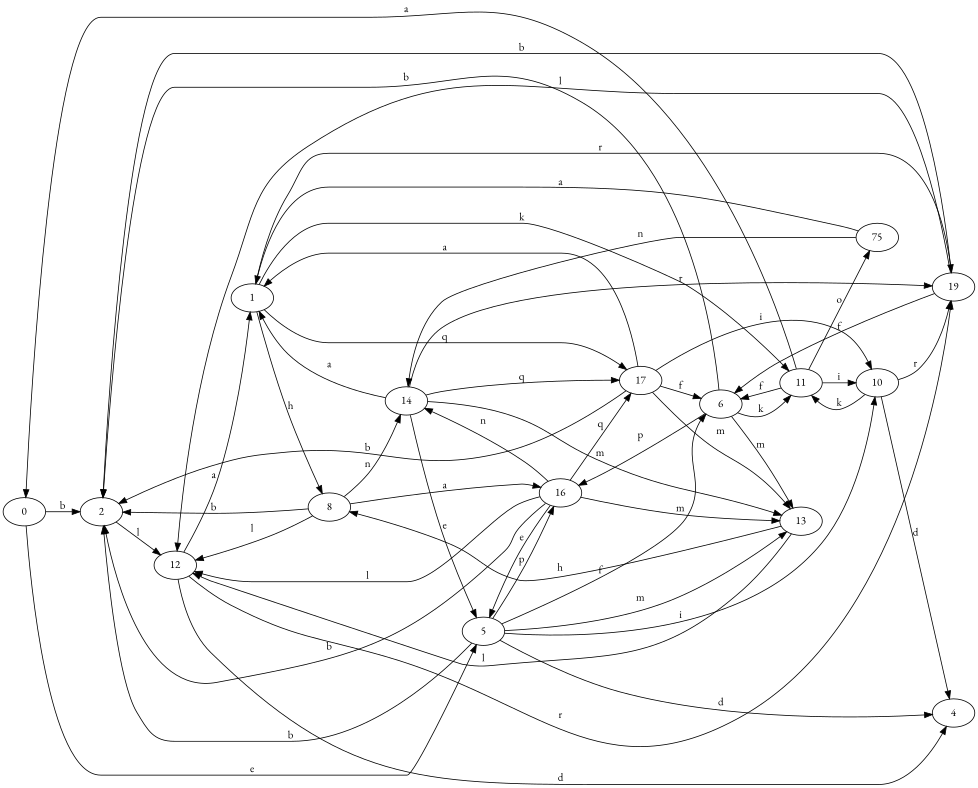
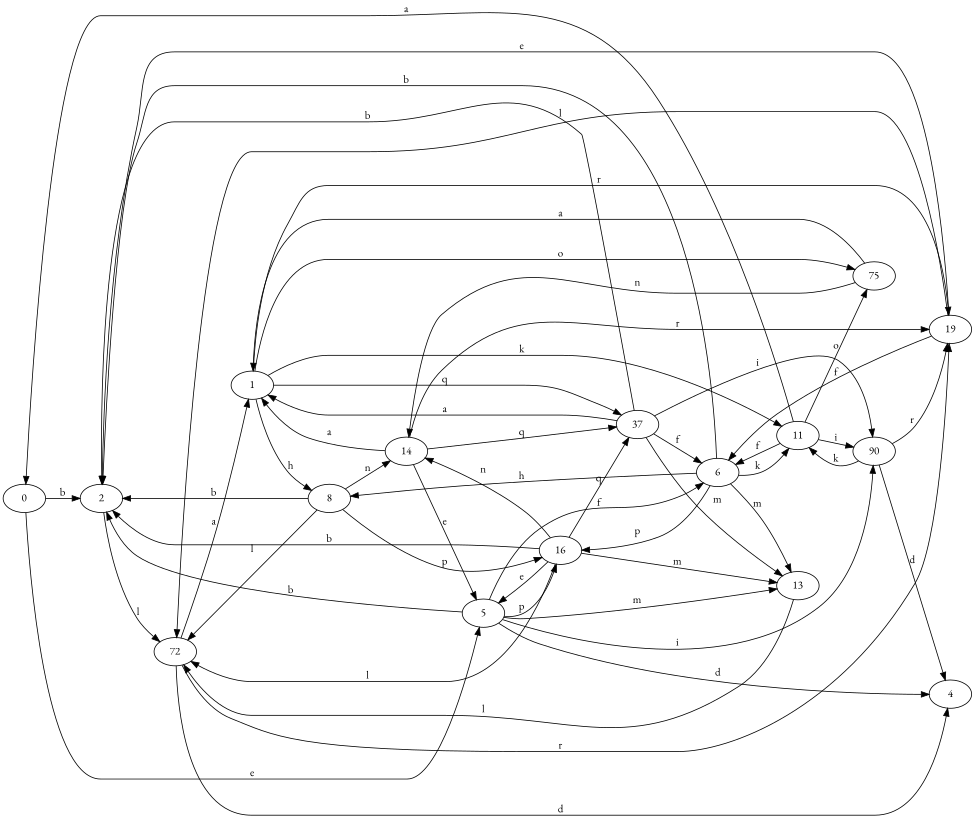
(522, 48) -> (522, 46)
none -> (516, 259)
(641, 380) -> (638, 424)
(877, 383) -> (874, 451)
(599, 460) -> none
(445, 485) -> (445, 562)
(175, 565) -> (175, 652)
(565, 576) -> (527, 482)
